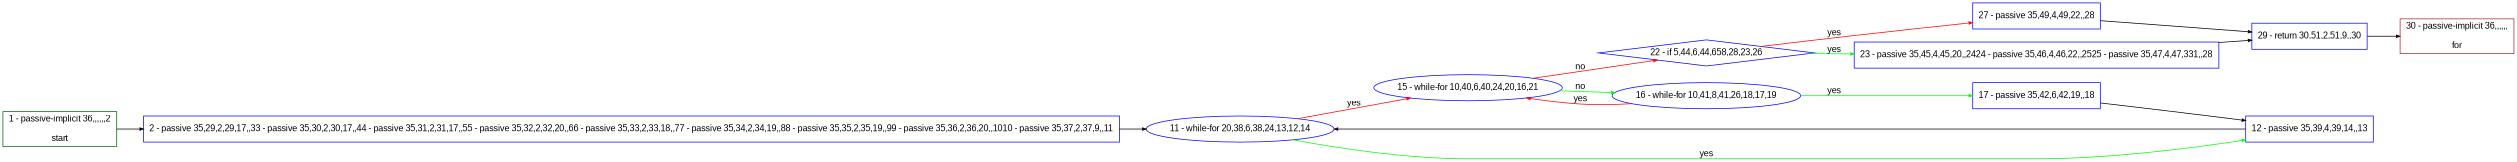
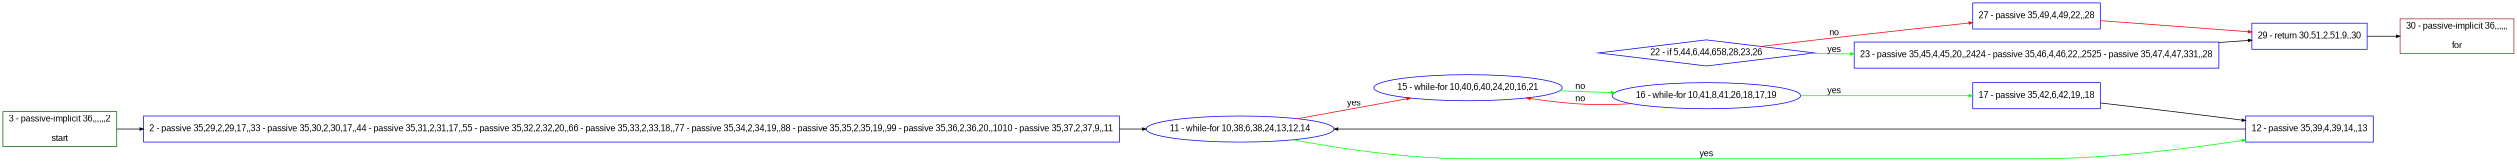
(2174, 26) -> (2174, 26)
(1834, 33) -> (1834, 33)
(1593, 69) -> none
(1580, 99) -> (1580, 99)
(60, 129) -> (60, 129)
(1240, 129) -> (1240, 129)
